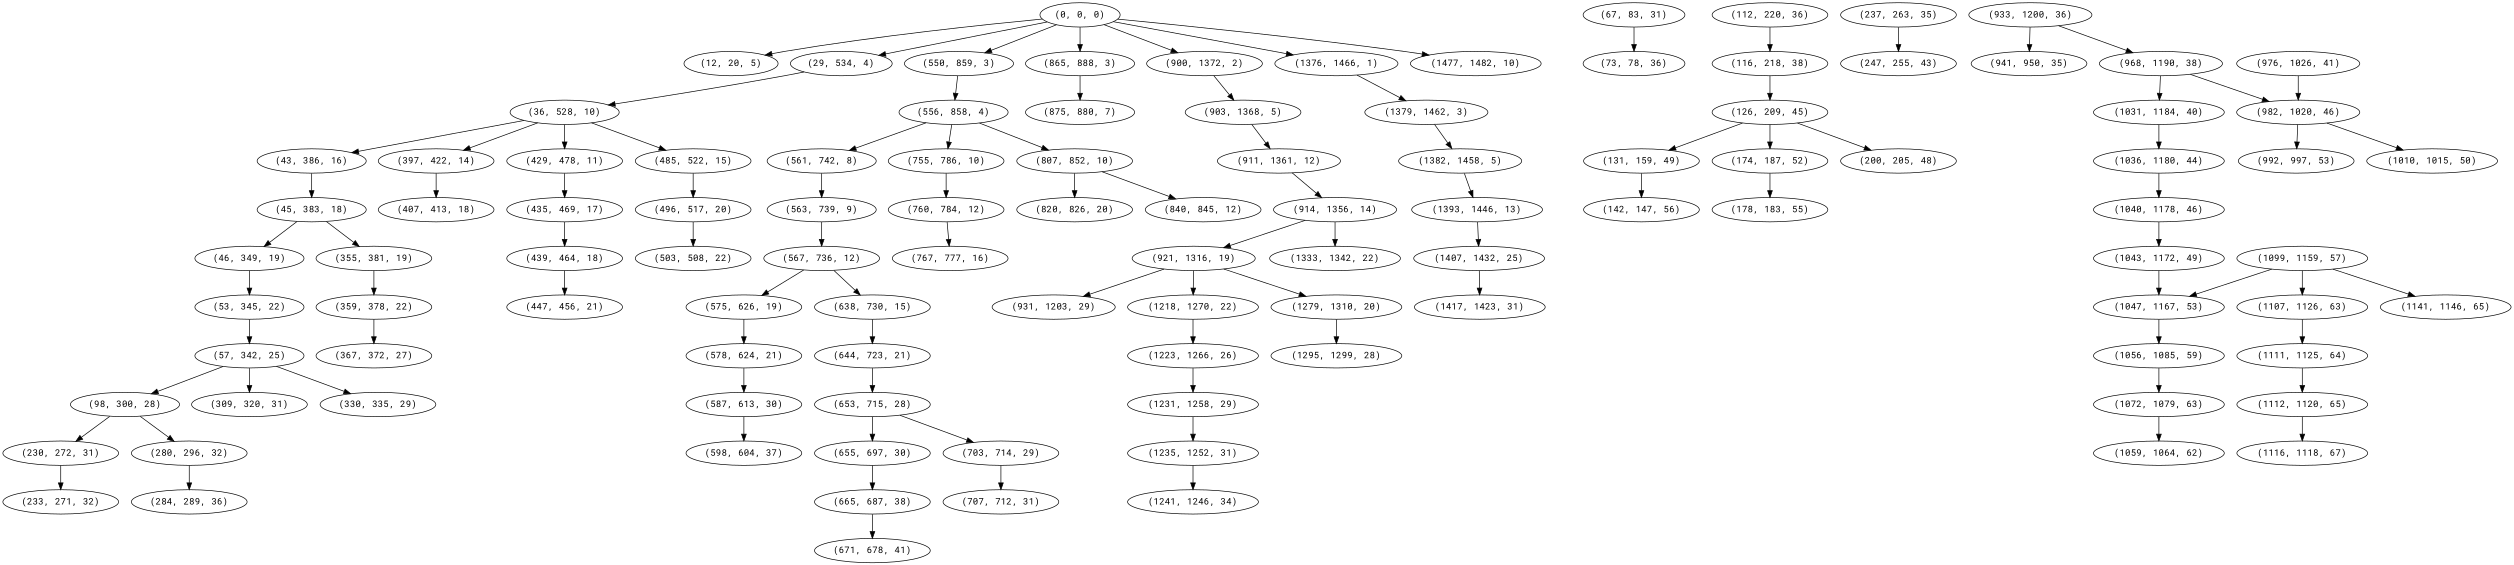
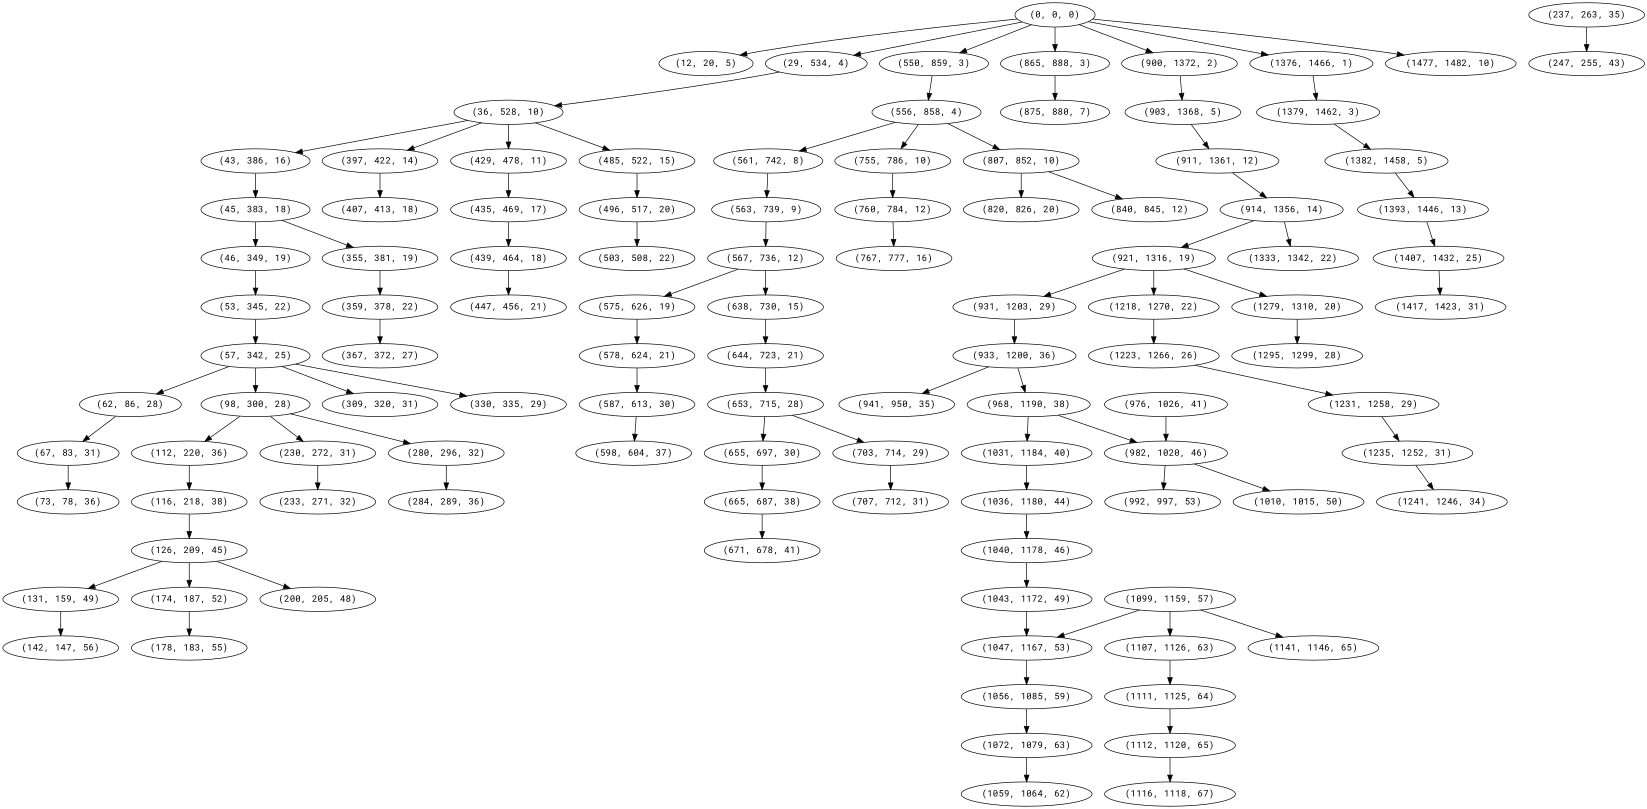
none -> (1014, 328)
none -> (130, 404)
none -> (225, 427)
